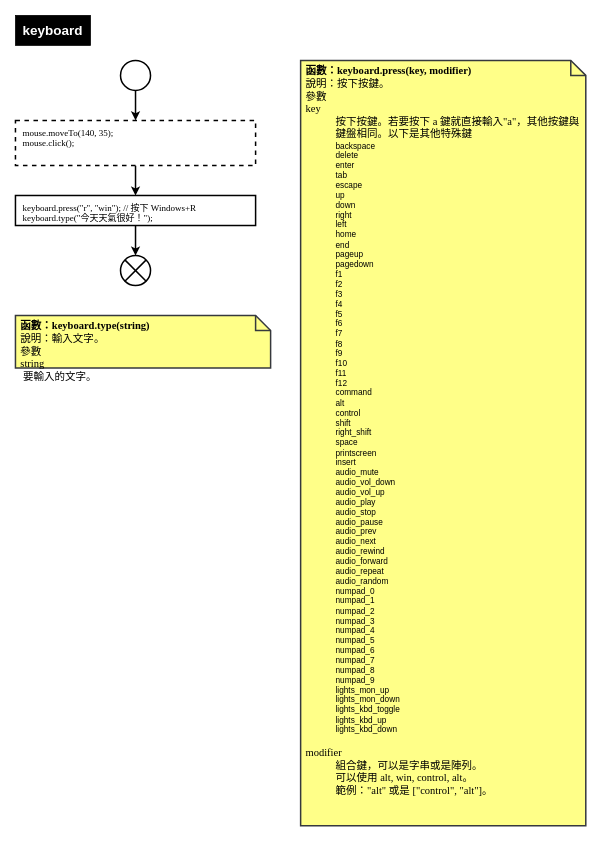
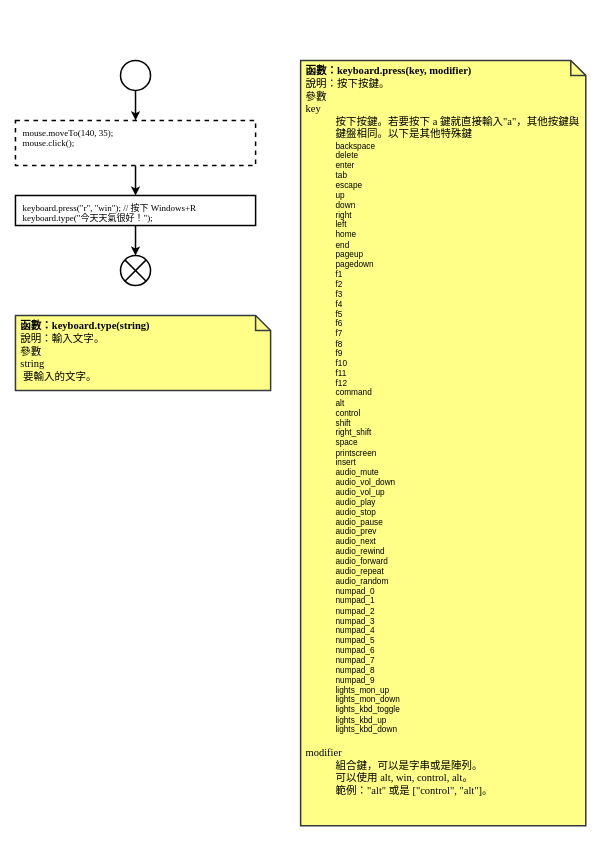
(53, 30) -> none
(143, 342) -> (143, 353)
